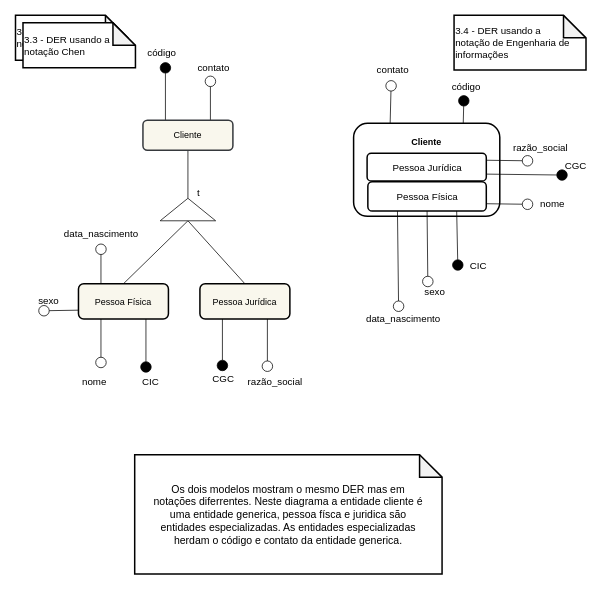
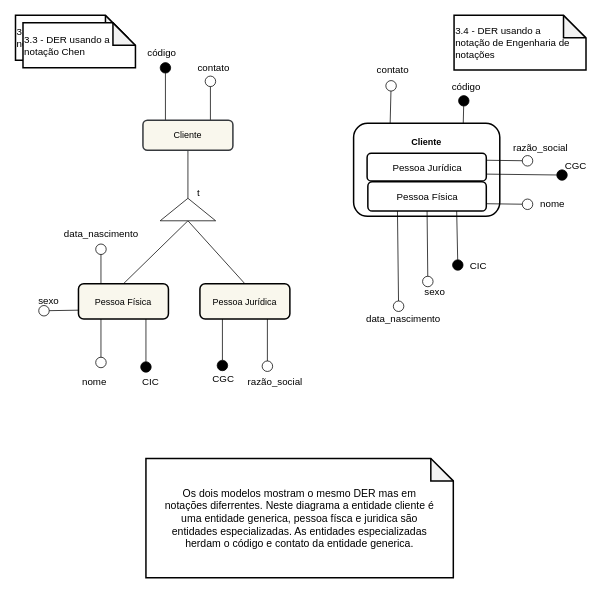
(521, 43) -> (521, 43)
(288, 515) -> (300, 518)
